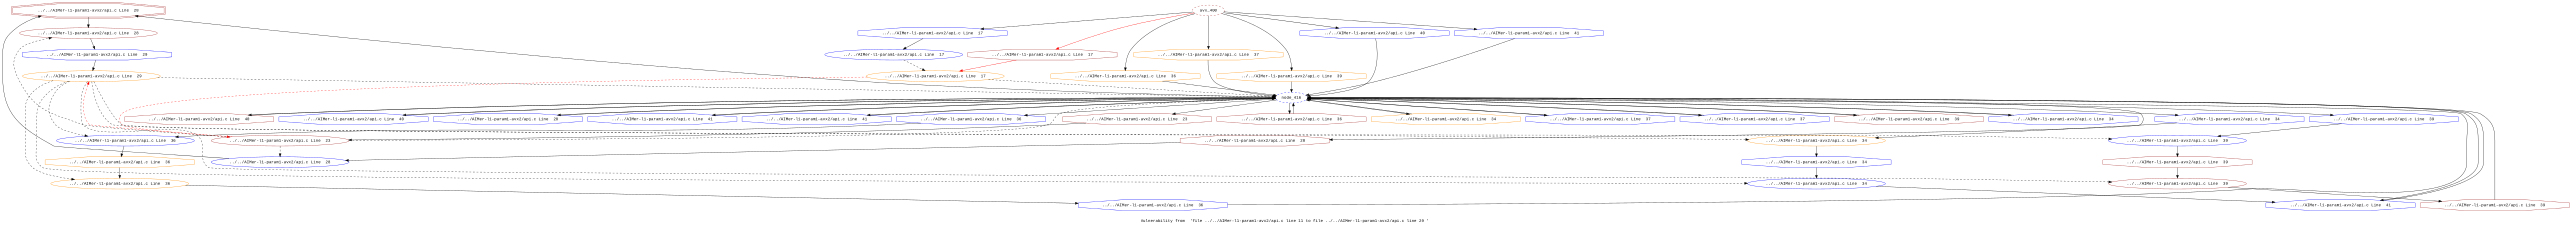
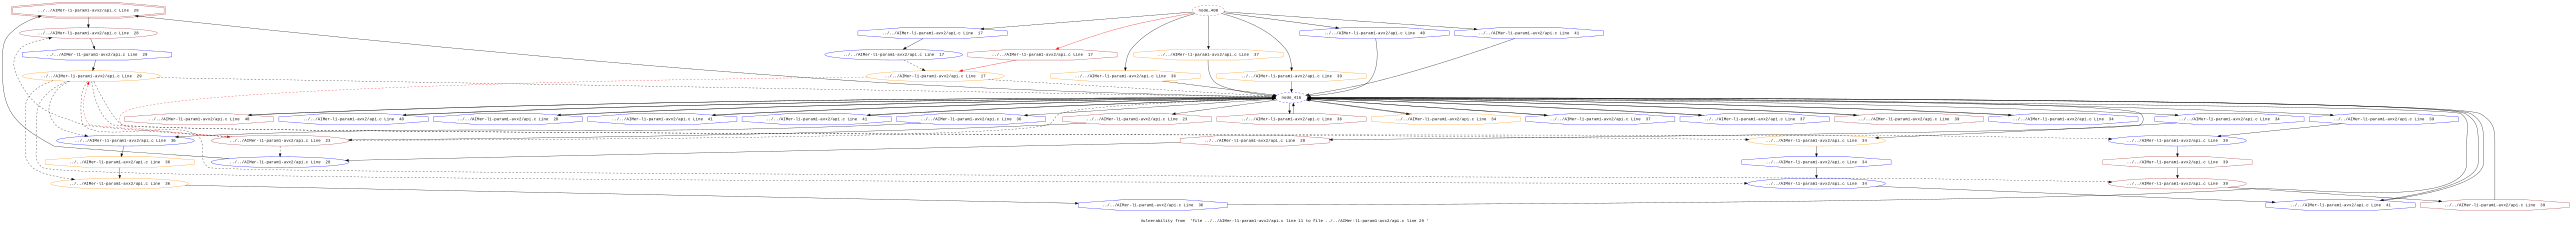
(1208, 10) -> (1208, 10)
